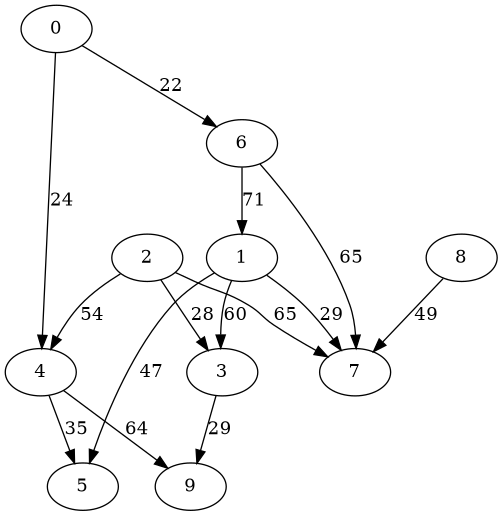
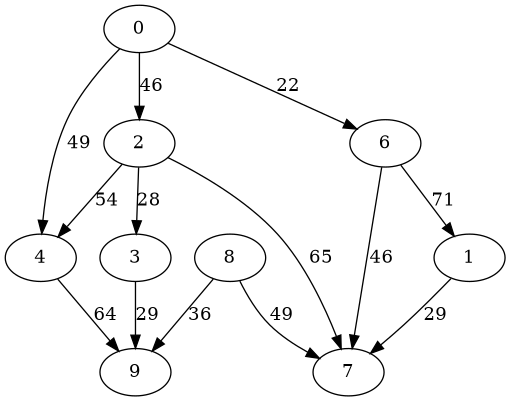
none -> (139, 80)
(62, 201) -> (80, 143)
(352, 258) -> (382, 258)
(223, 307) -> none
none -> (187, 310)
(83, 487) -> none
